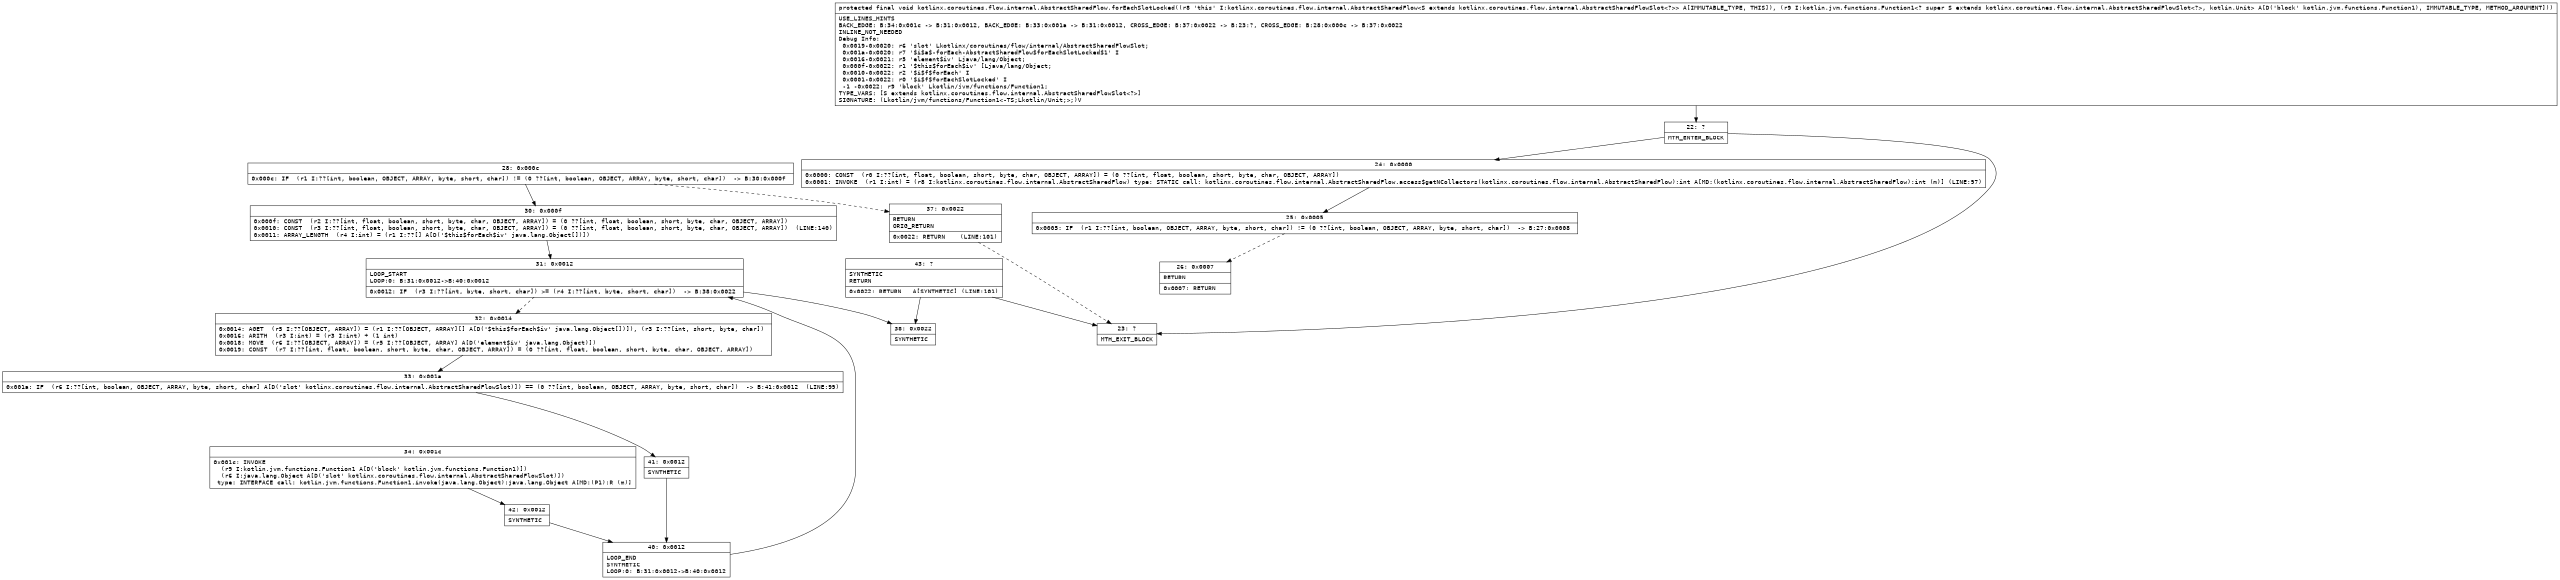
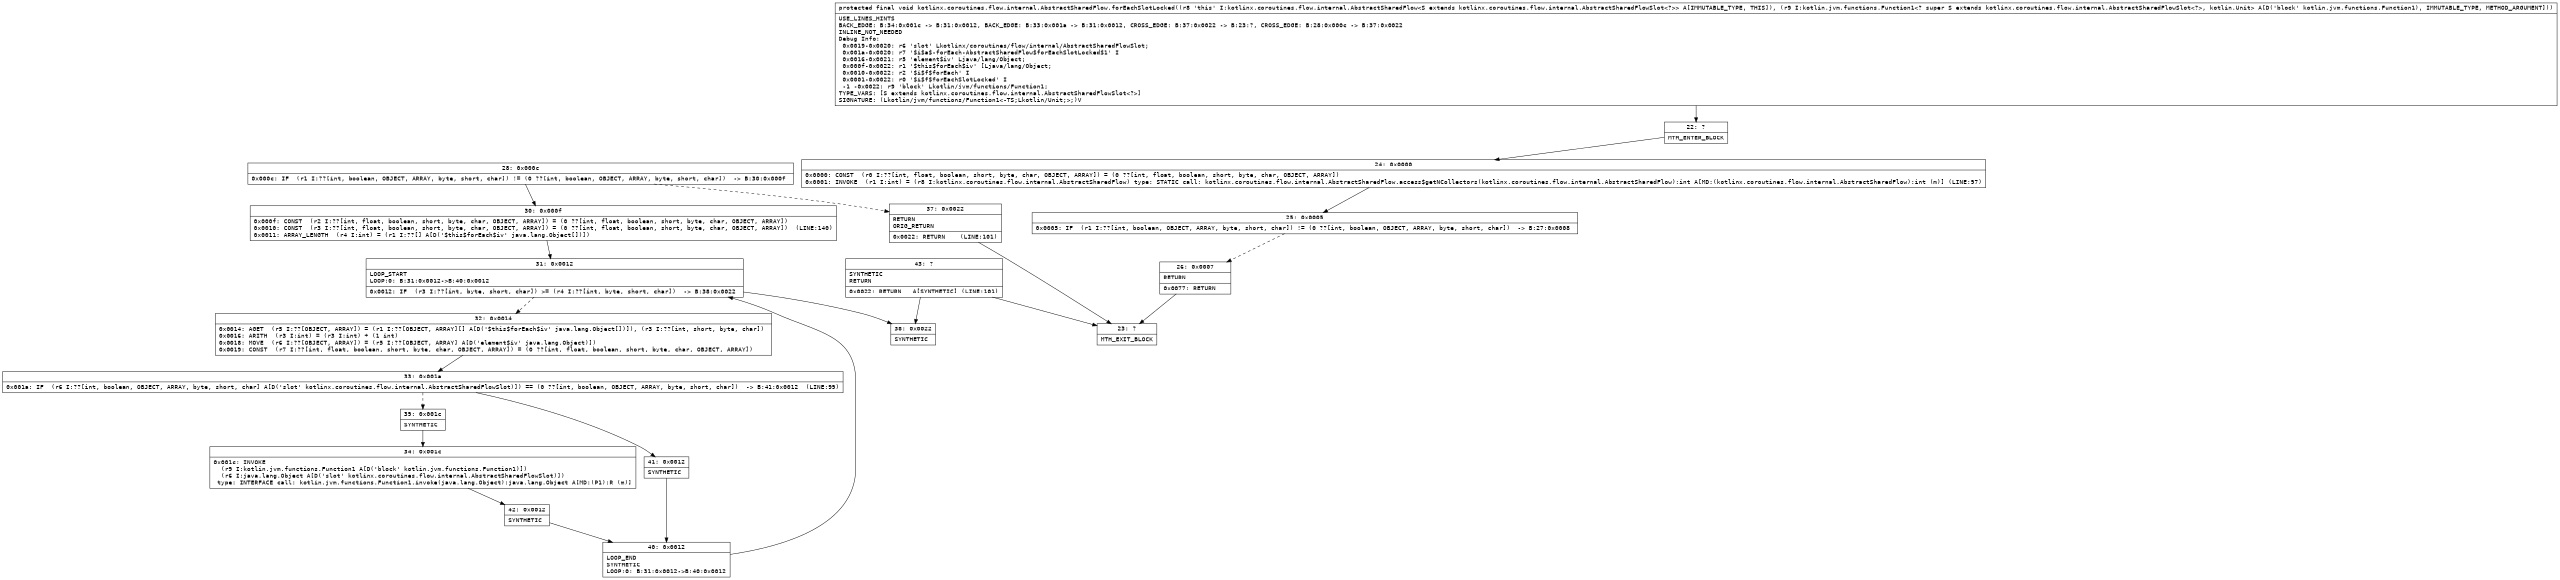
(1043, 281) -> (1043, 281)
(1734, 287) -> (1160, 307)
(1195, 288) -> (1195, 288)
none -> (423, 420)
